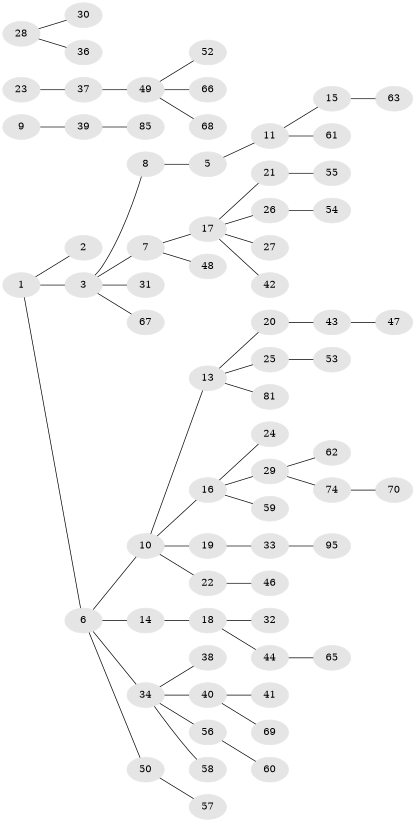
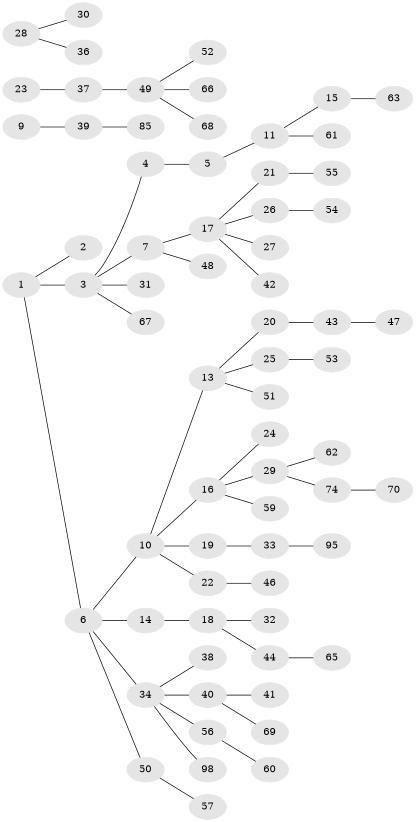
(146, 164) -> (146, 164)
(270, 397) -> (270, 397)
(208, 770) -> (208, 770)
